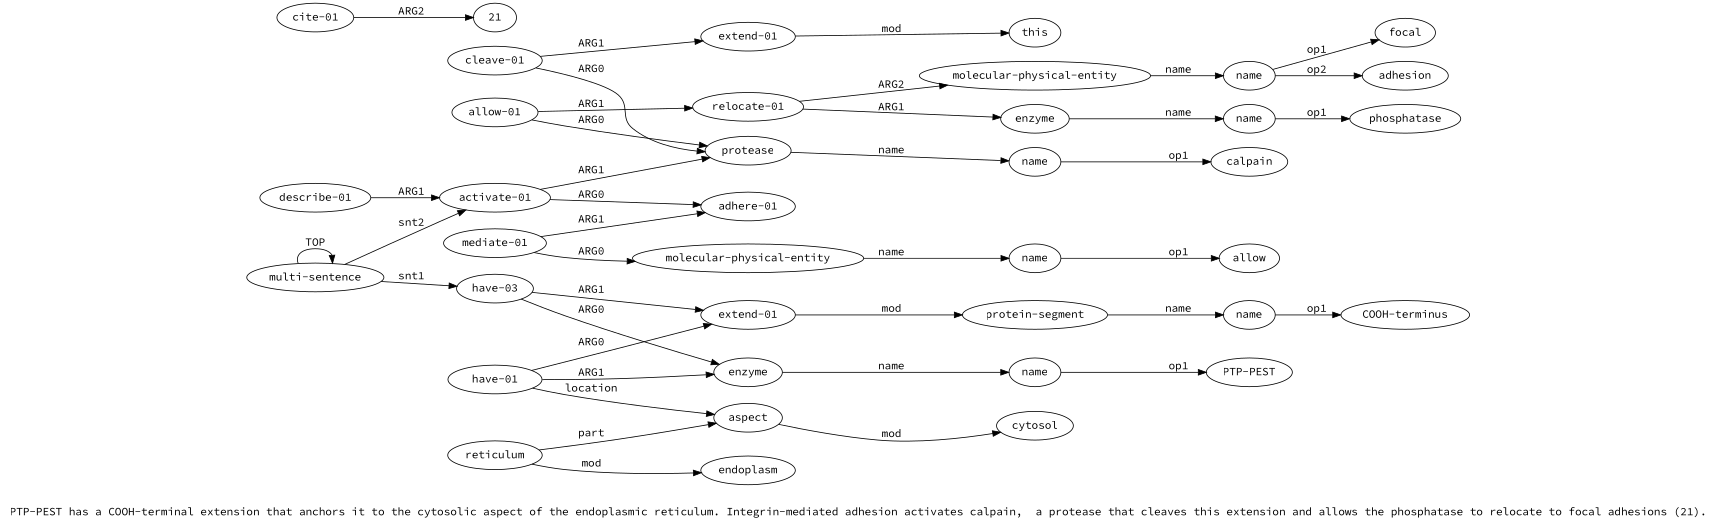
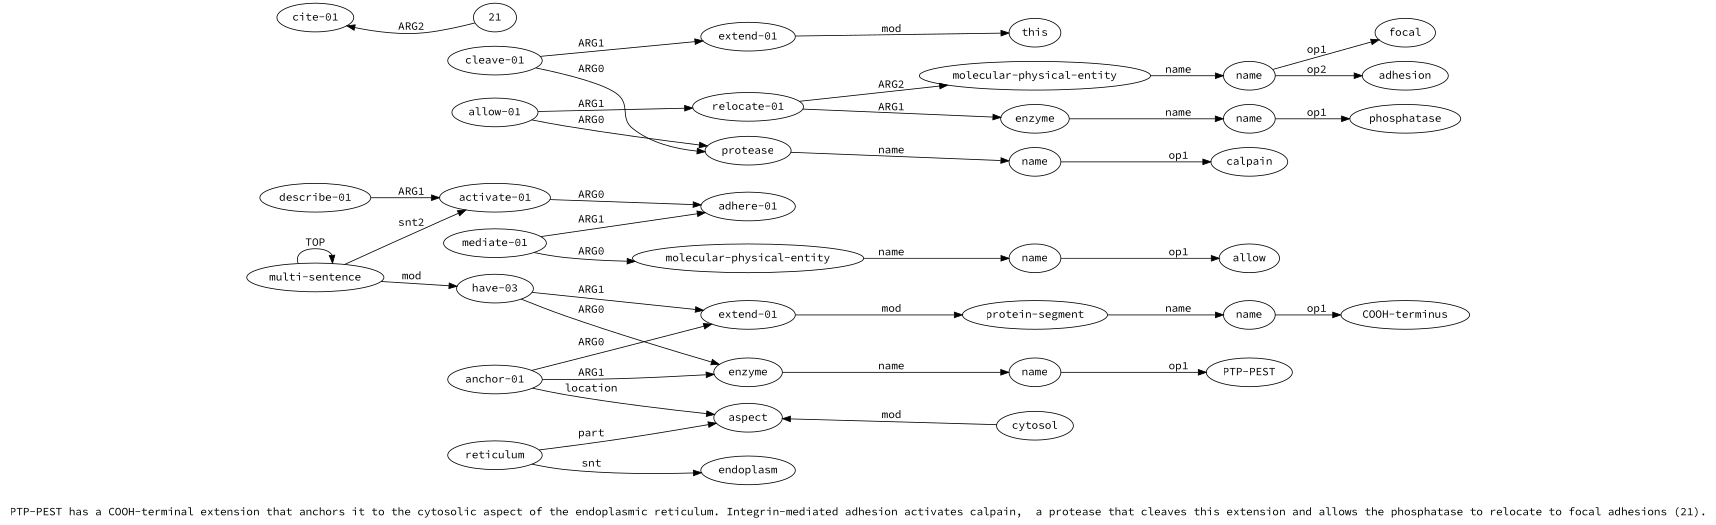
(410, 18) -> (415, 33)
(621, 174) -> none
(412, 276) -> (412, 276)
(495, 379) -> (495, 379)
(885, 441) -> (894, 422)
(591, 464) -> (591, 464)
